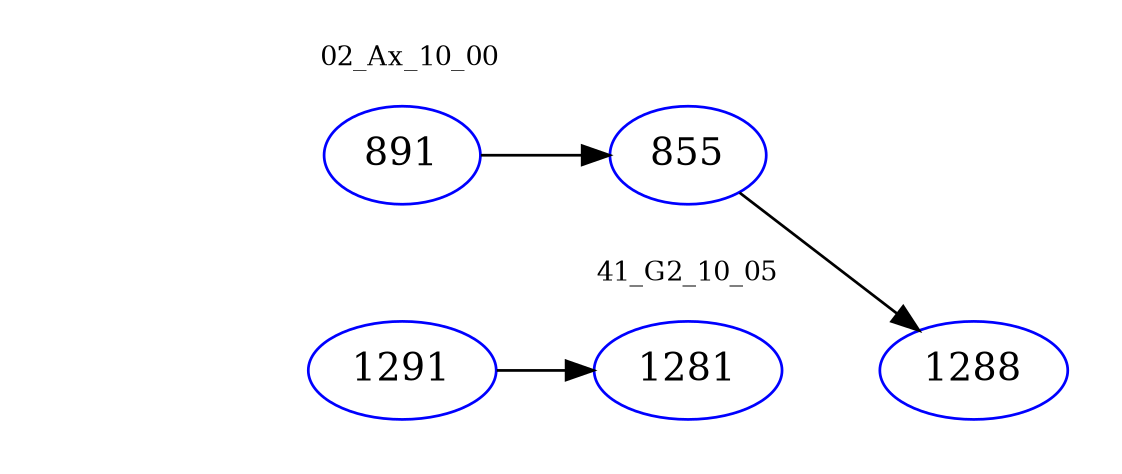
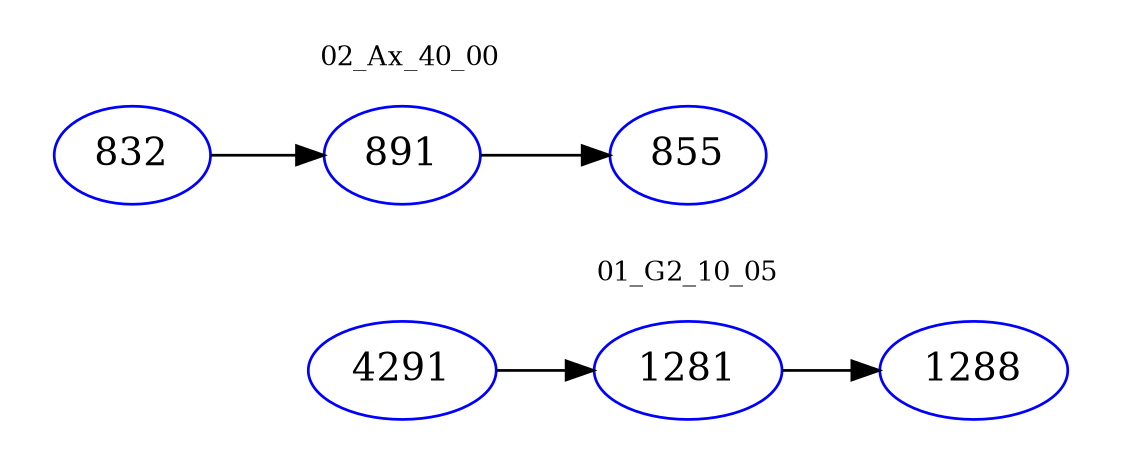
(410, 59) -> (410, 59)
none -> (132, 155)
(834, 265) -> (817, 370)
(688, 274) -> (688, 274)
(402, 370) -> (402, 370)
